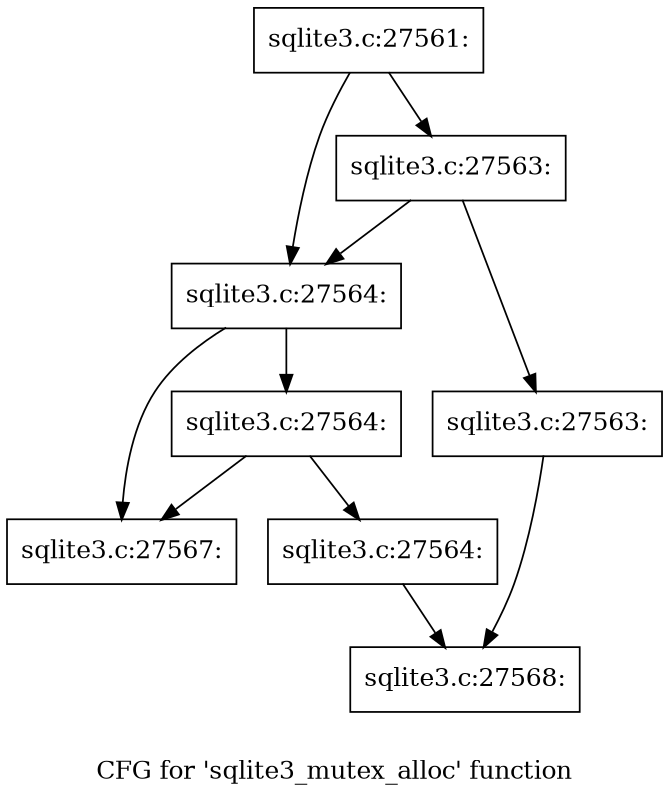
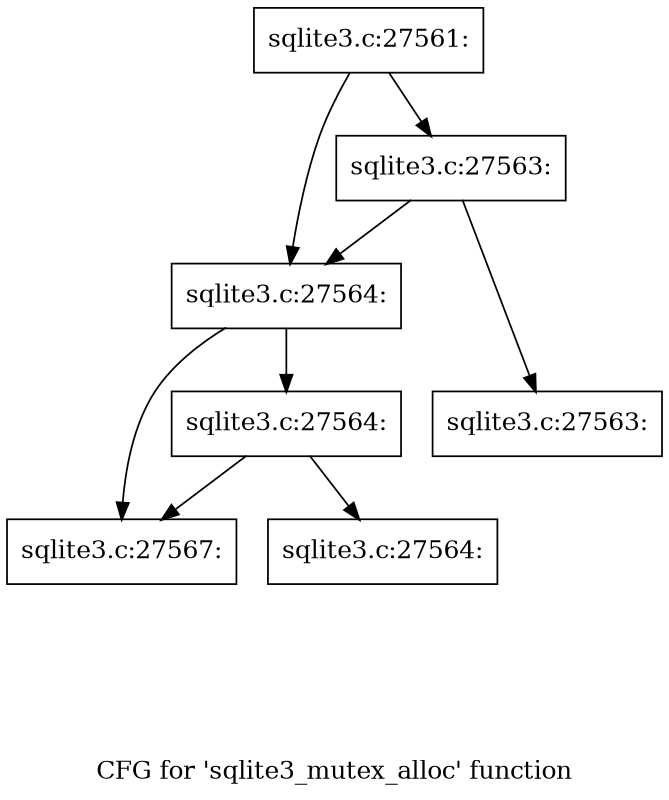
(465, 680) -> none
